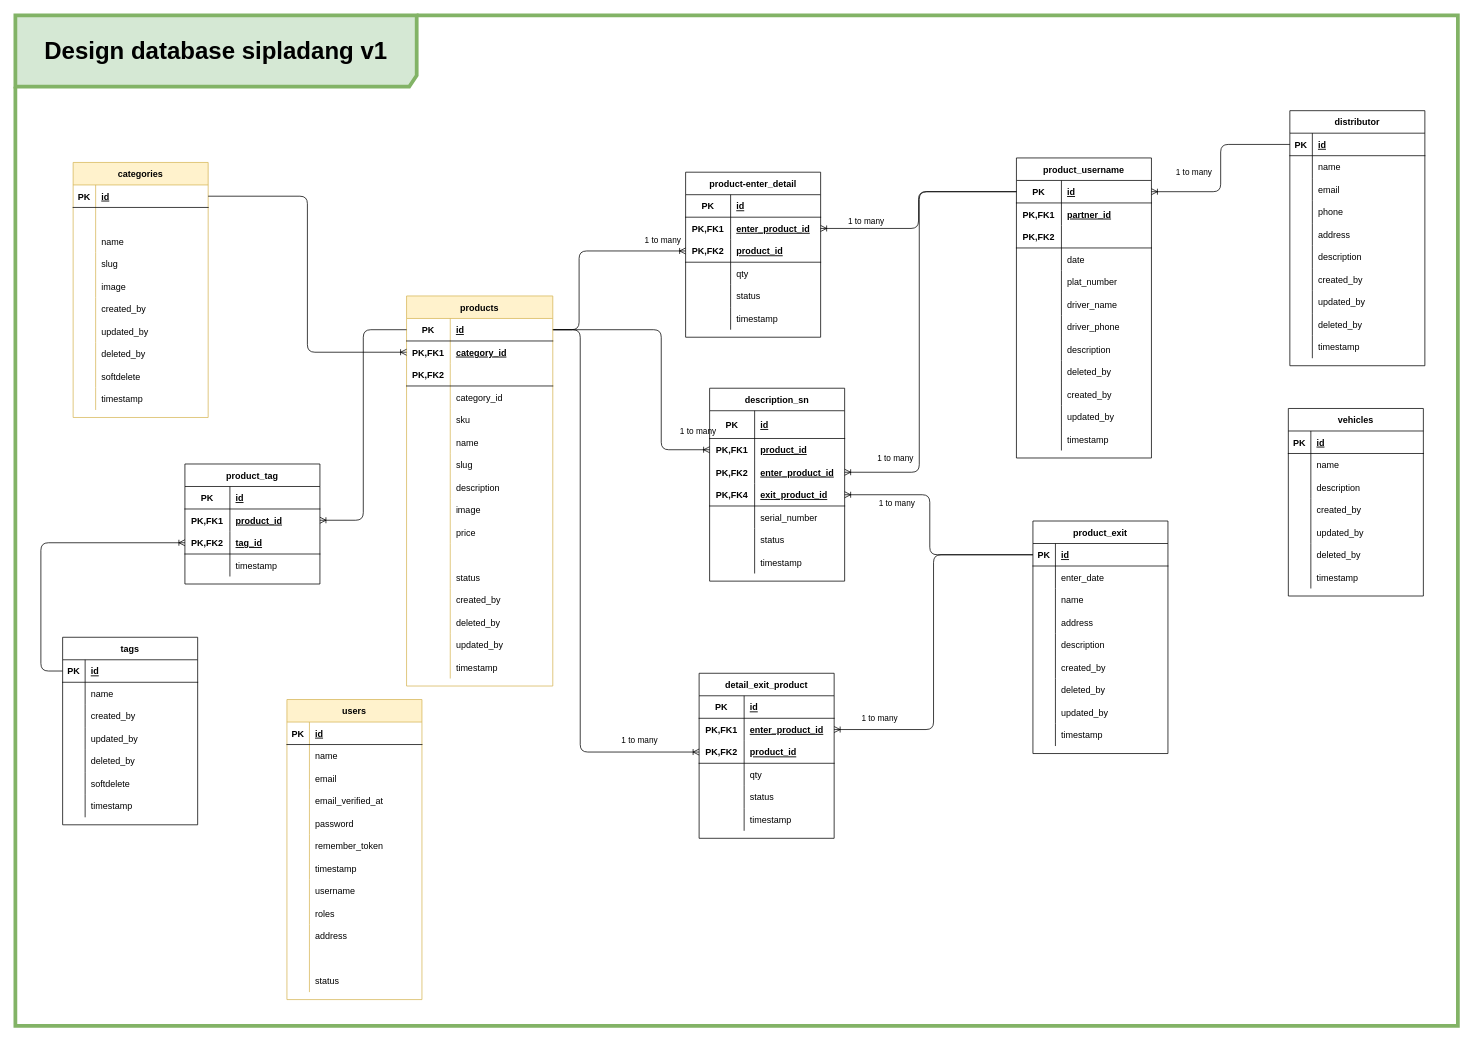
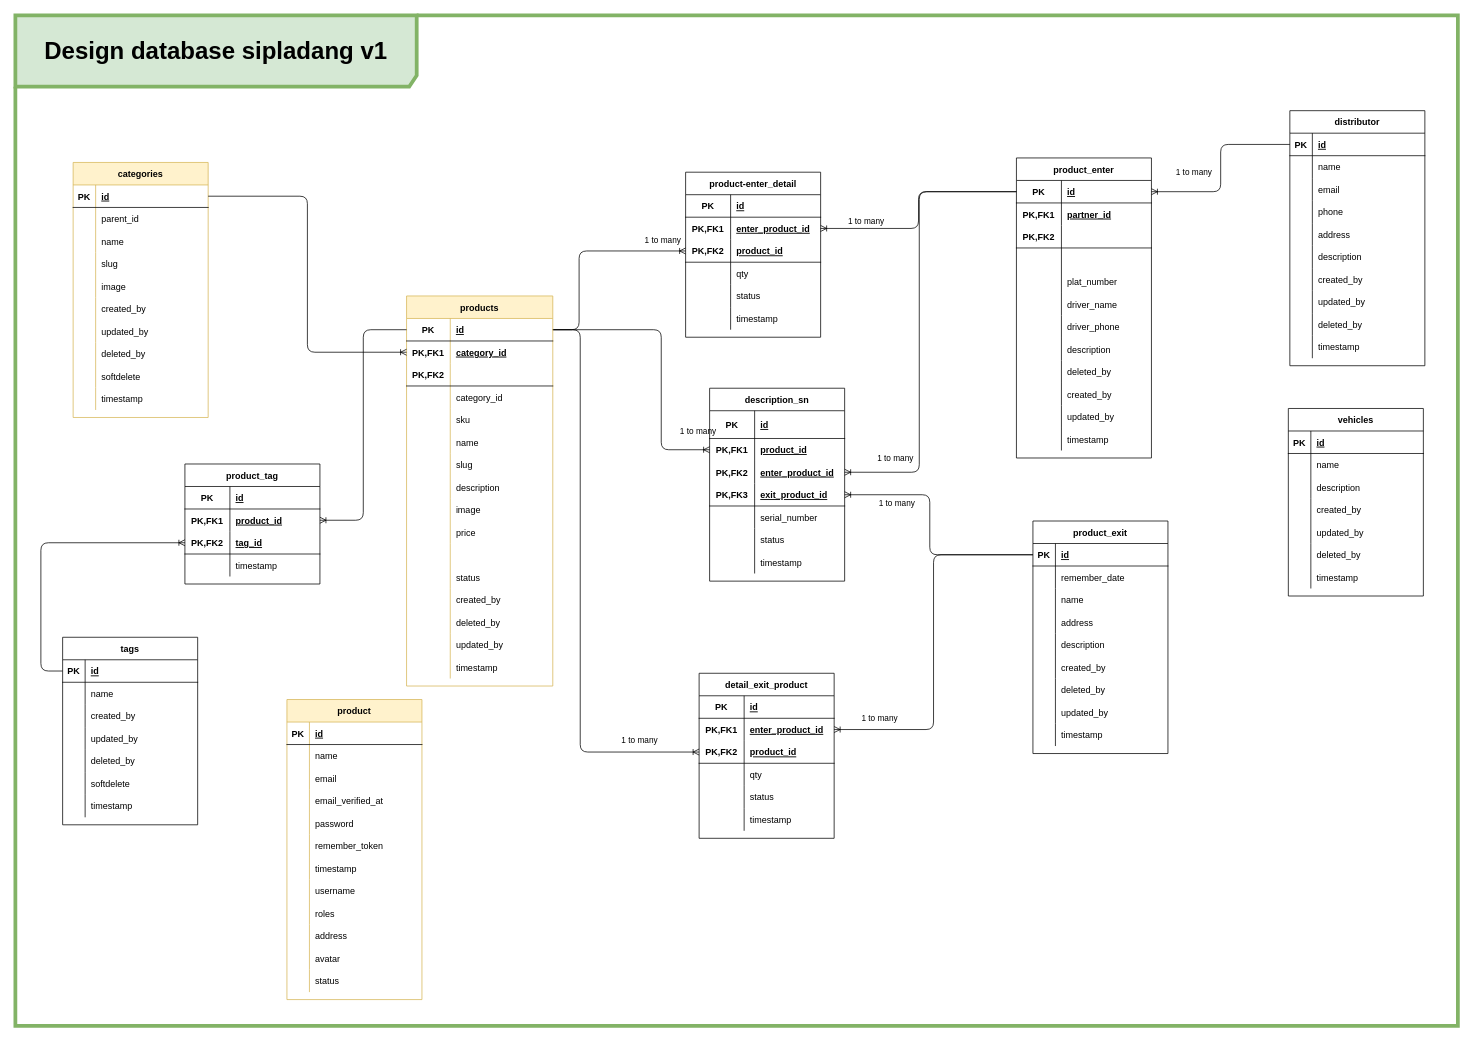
(1083, 170) -> (1083, 170)
none -> (152, 219)
(1106, 259) -> none
(732, 495) -> (732, 495)
(1086, 578) -> (1094, 578)
(354, 711) -> (354, 711)
none -> (366, 958)
